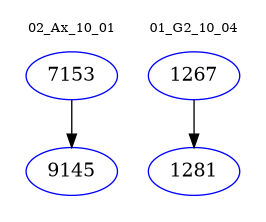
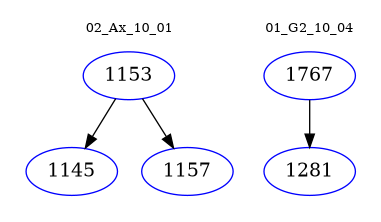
(72, 76) -> (129, 76)
(194, 76) -> (310, 76)
(72, 171) -> (72, 171)
none -> (187, 171)
